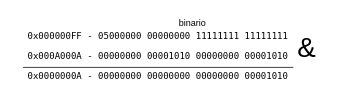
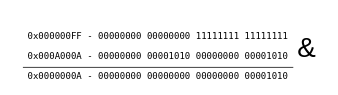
(192, 23) -> none
(158, 56) -> (158, 56)
